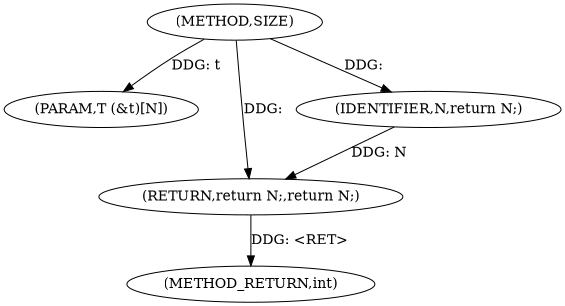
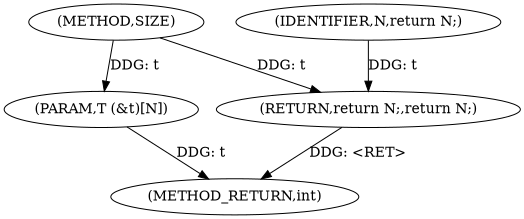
(326, 63) -> none
(265, 109) -> (282, 66)
none -> (163, 150)
(379, 153) -> (393, 66)
